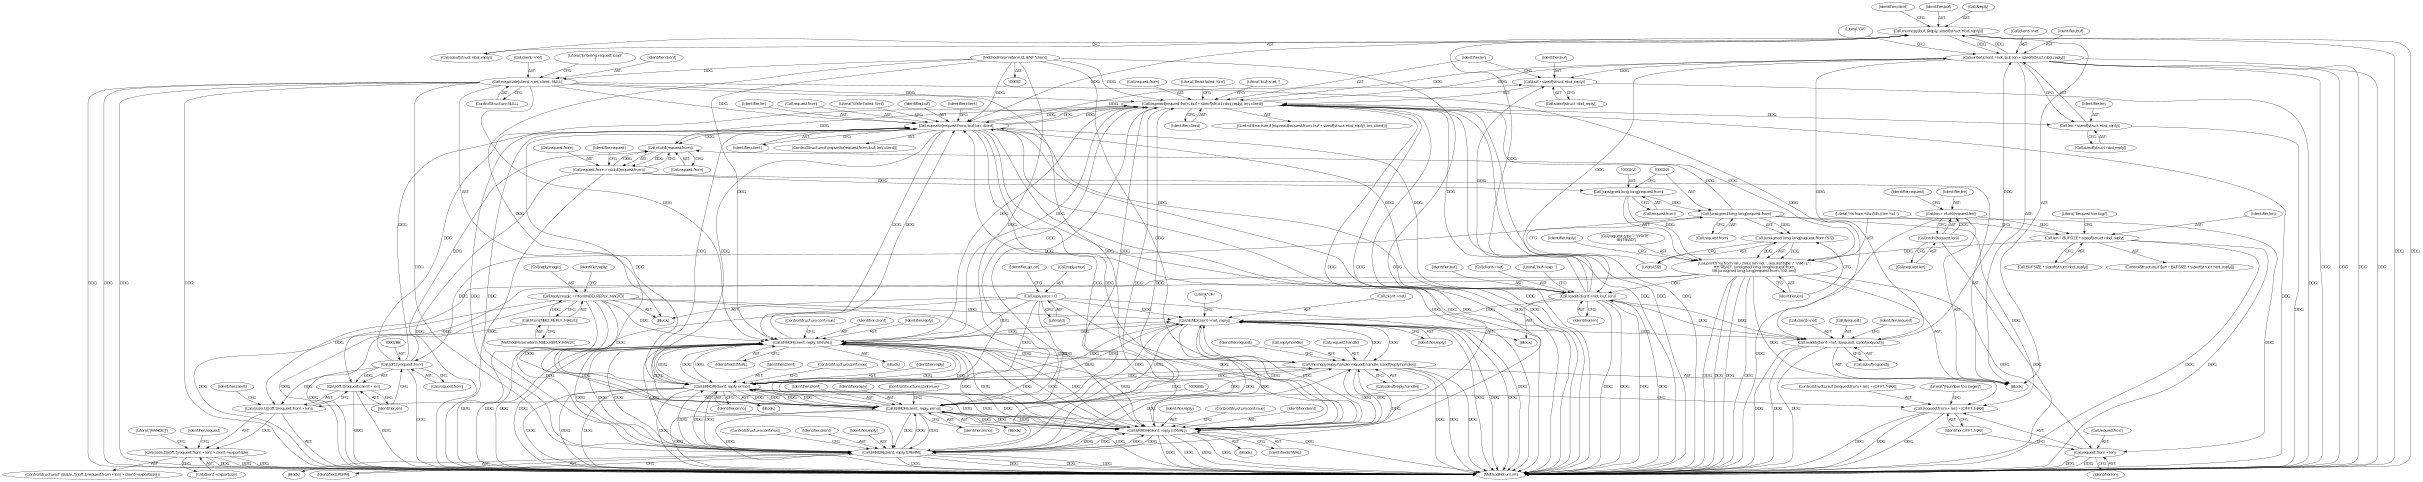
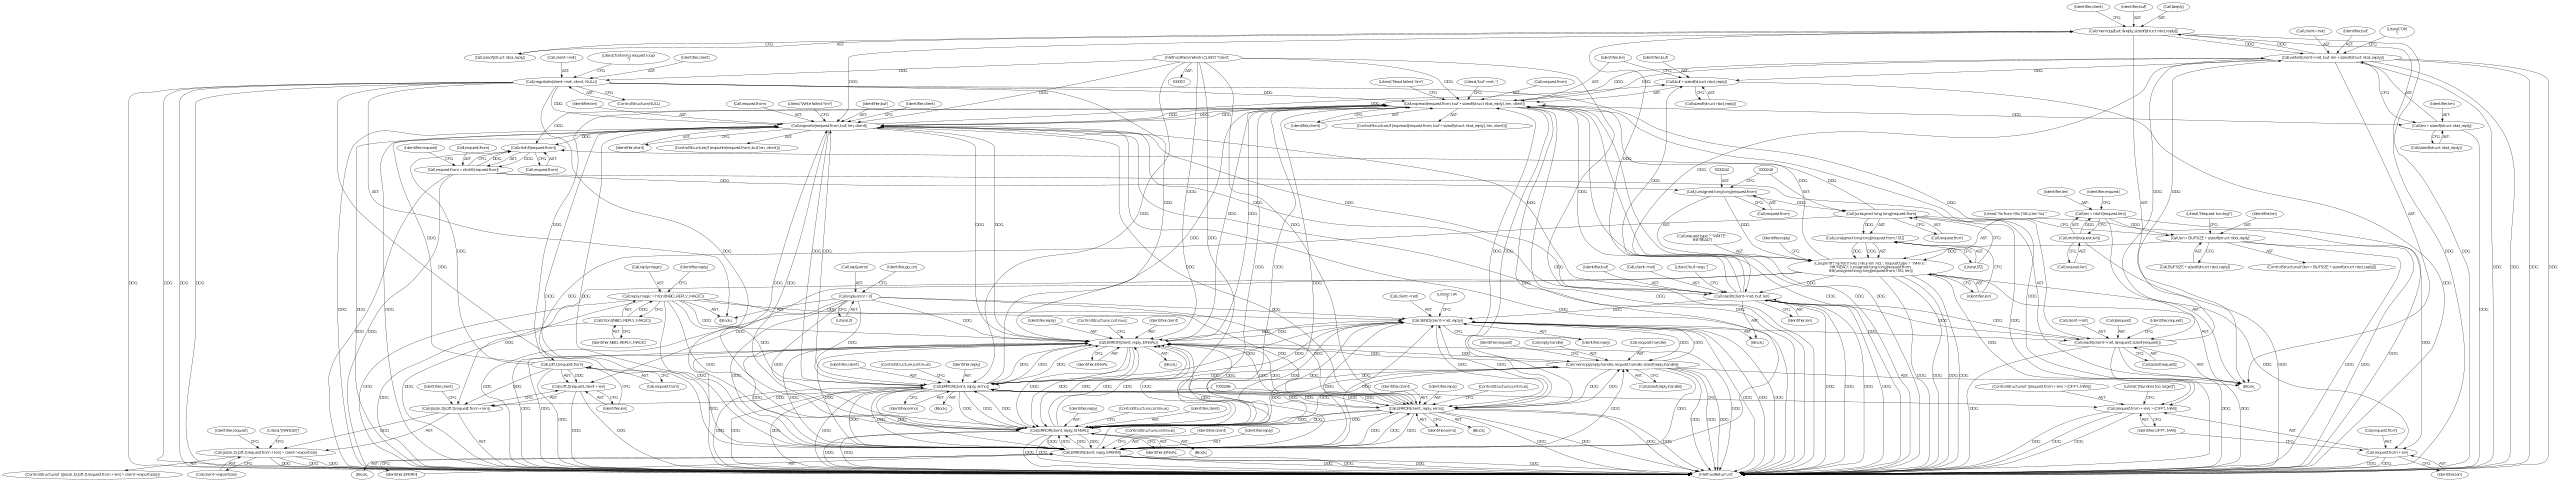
(393, 343) -> none
(538, 343) -> (619, 343)
(709, 398) -> (781, 398)
